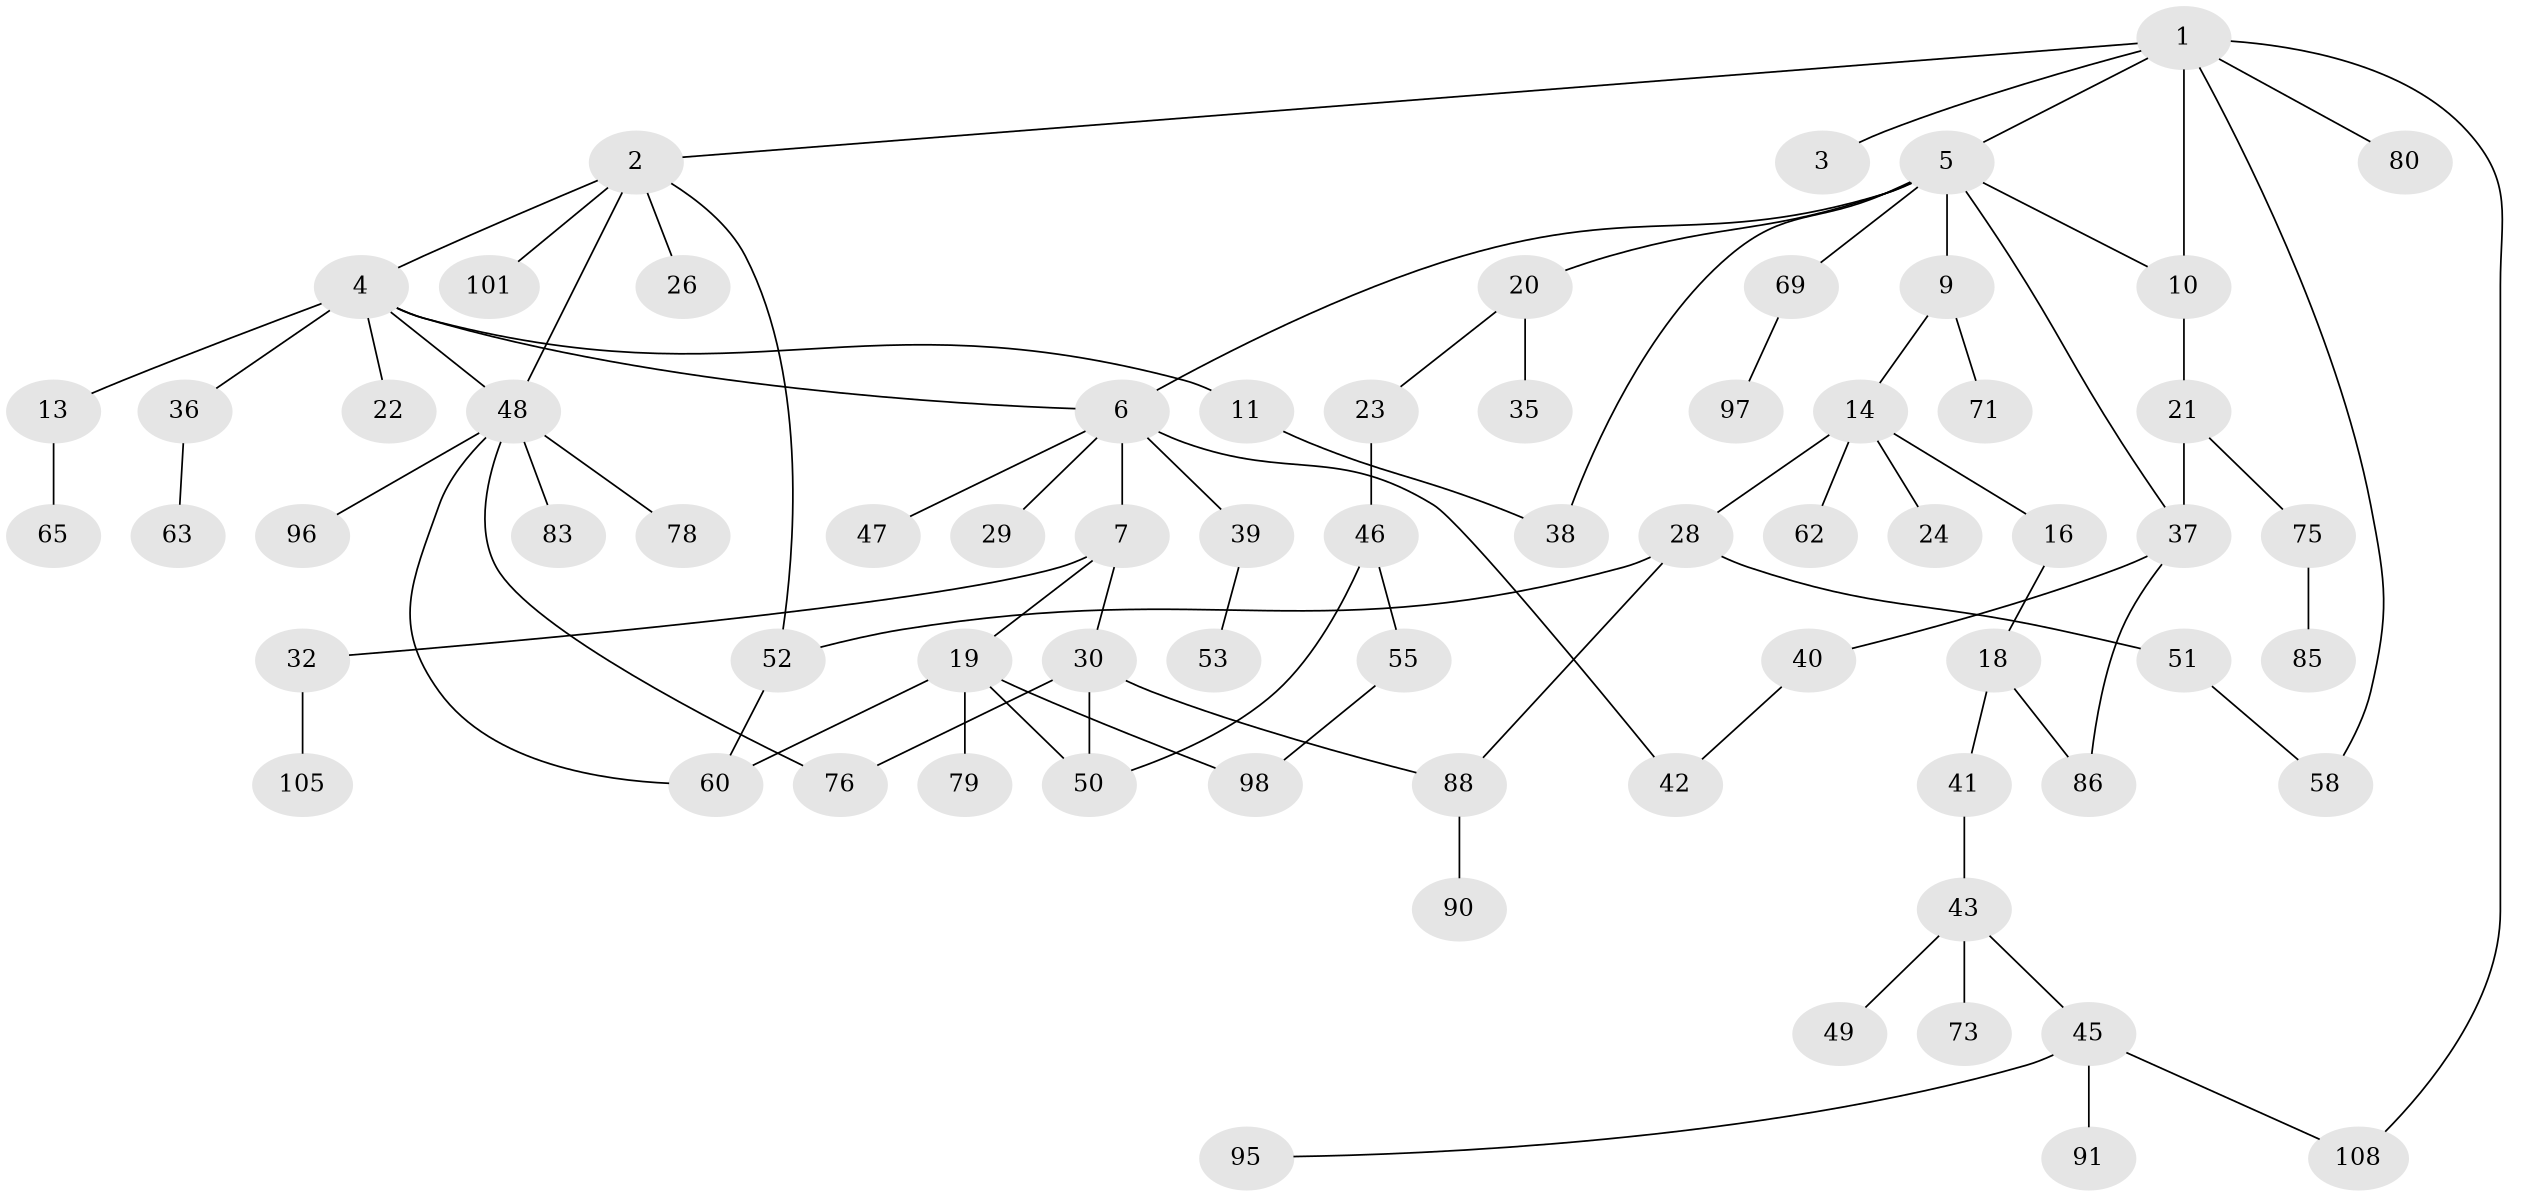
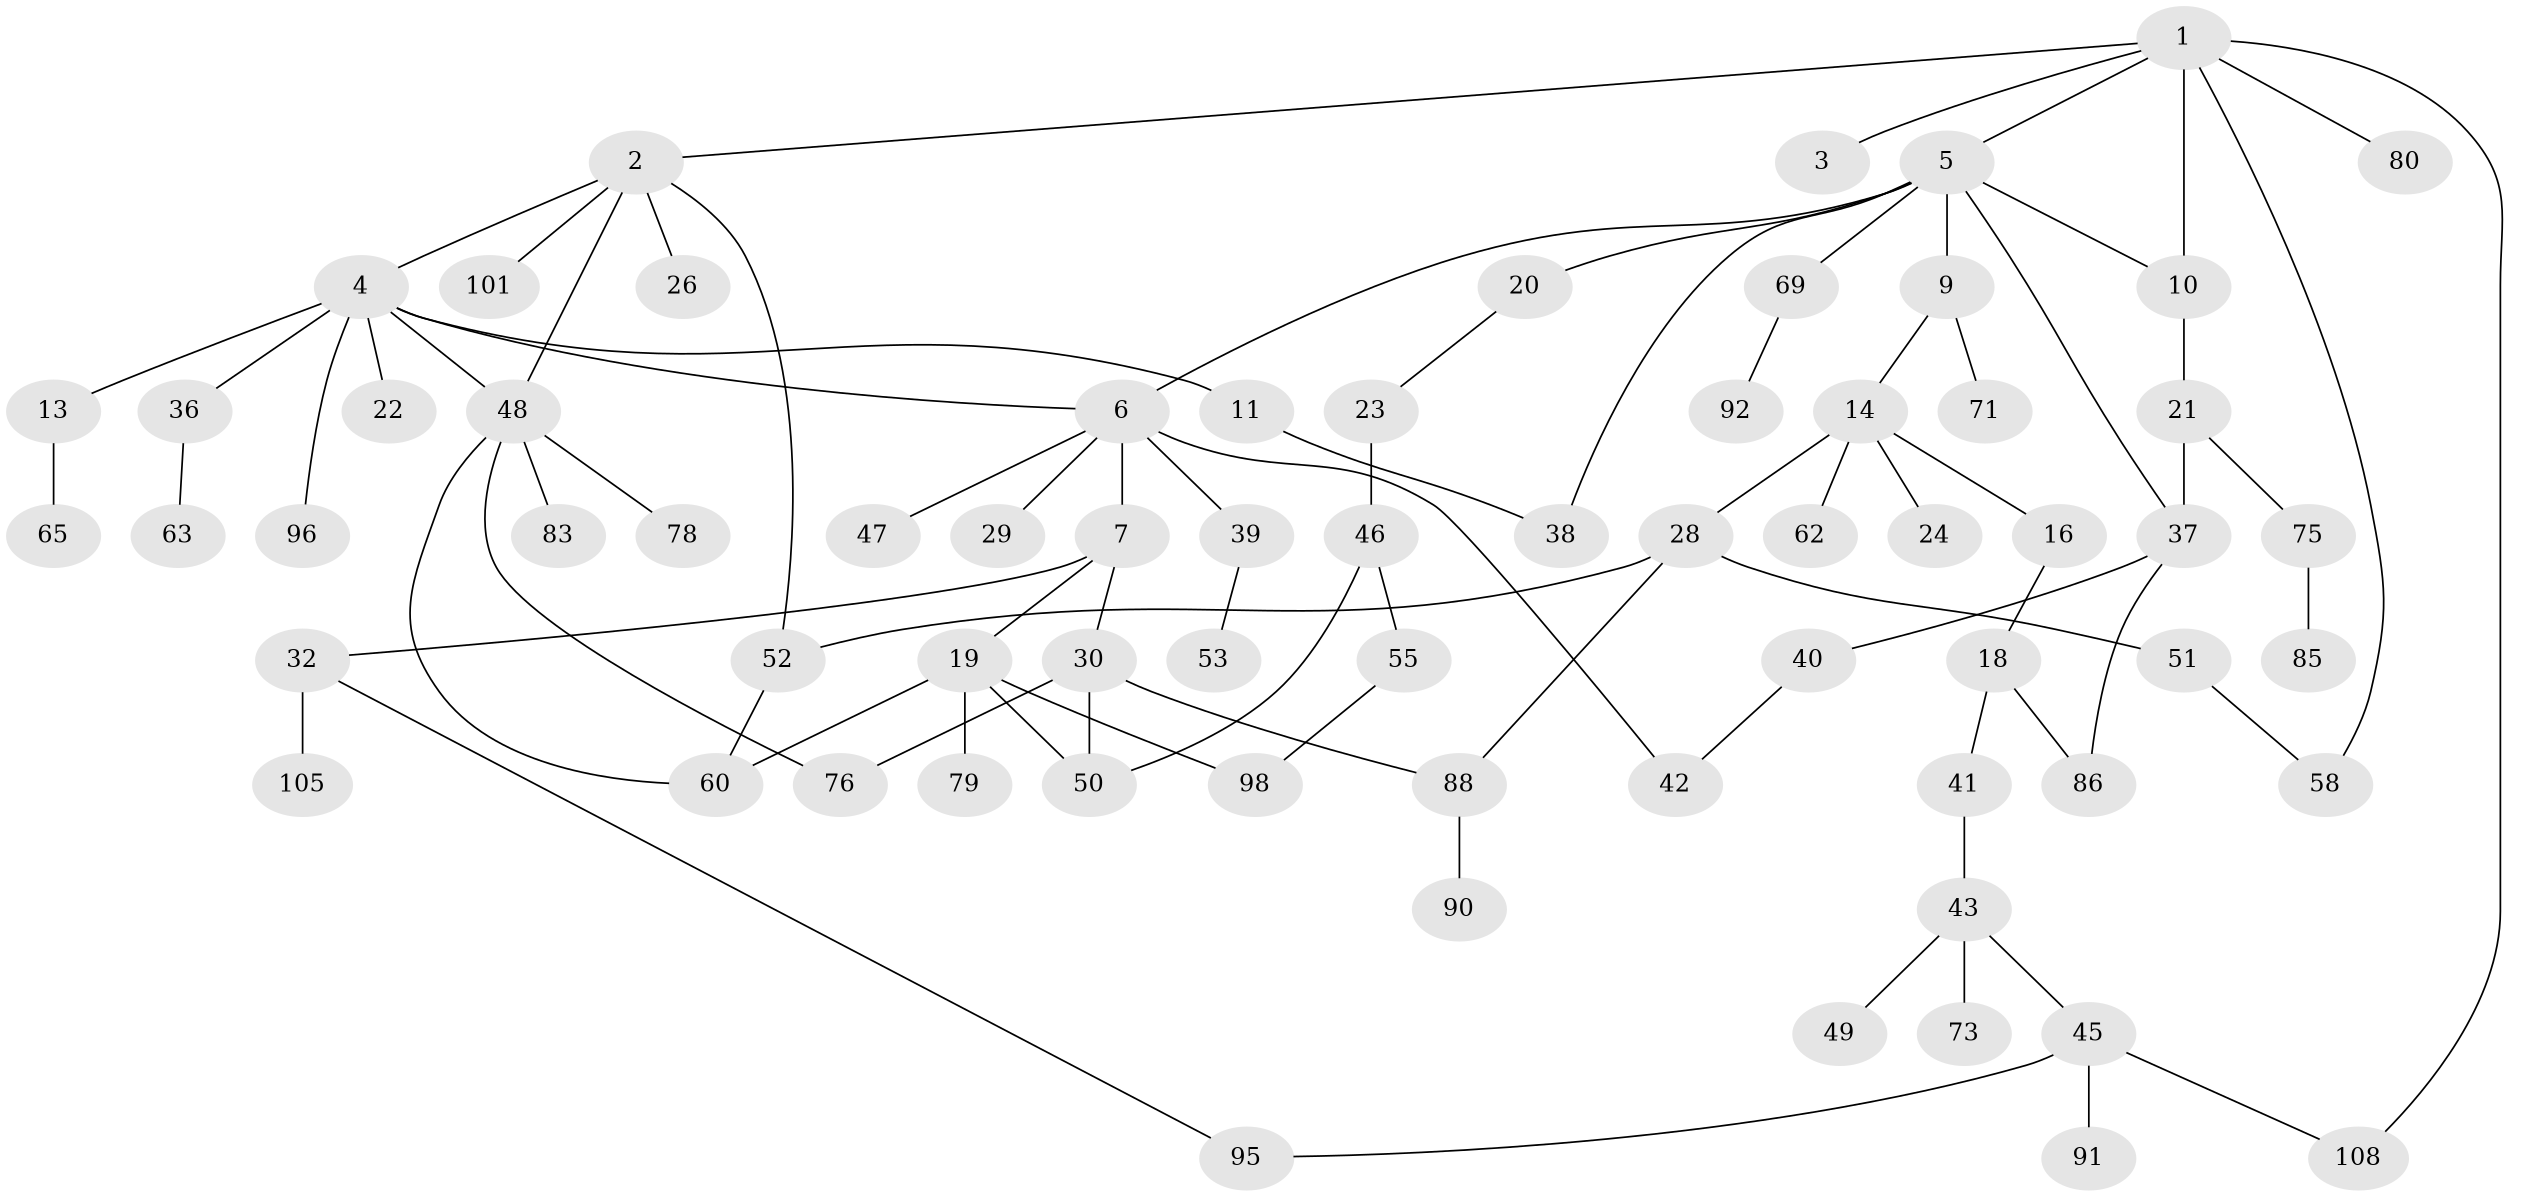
(1525, 412) -> none
(1736, 412) -> (1736, 412)
(408, 474) -> (320, 409)
none -> (775, 910)
